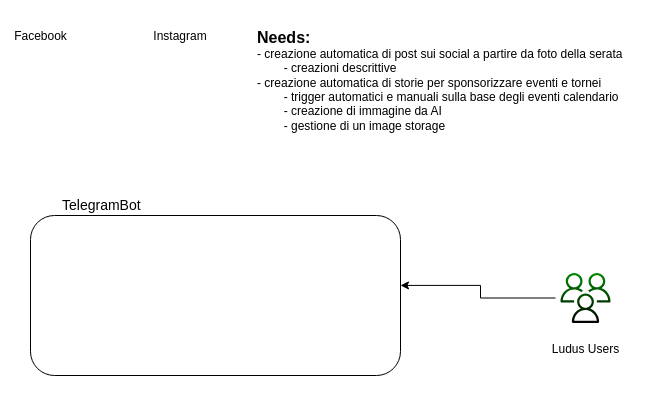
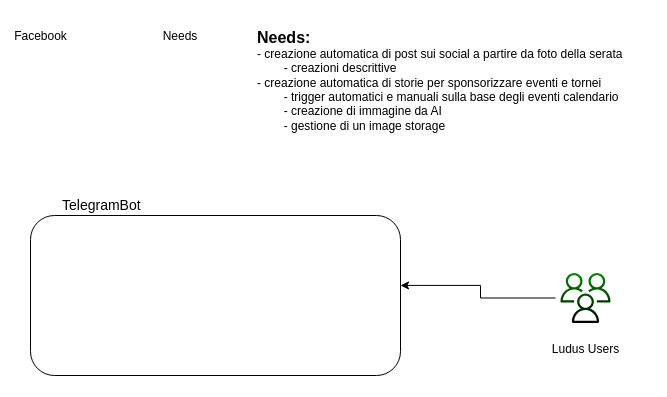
(180, 36) -> (180, 36)
